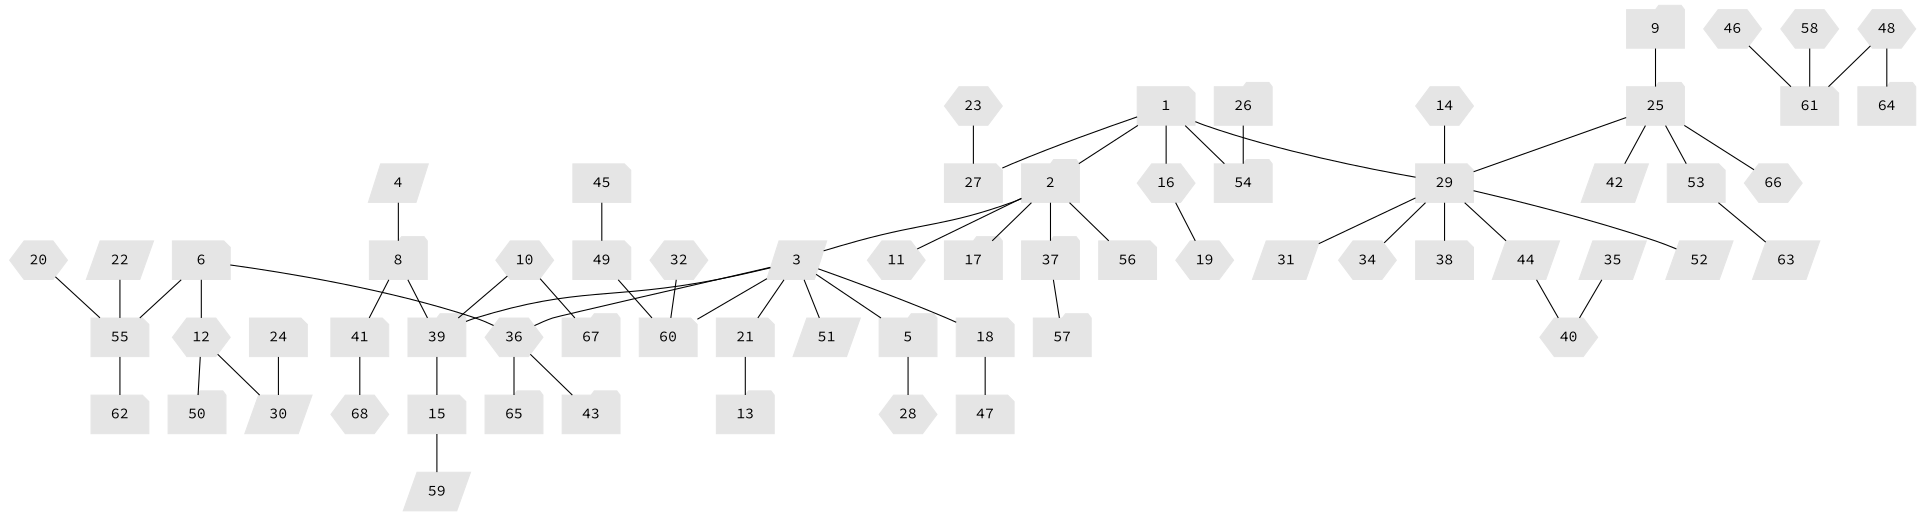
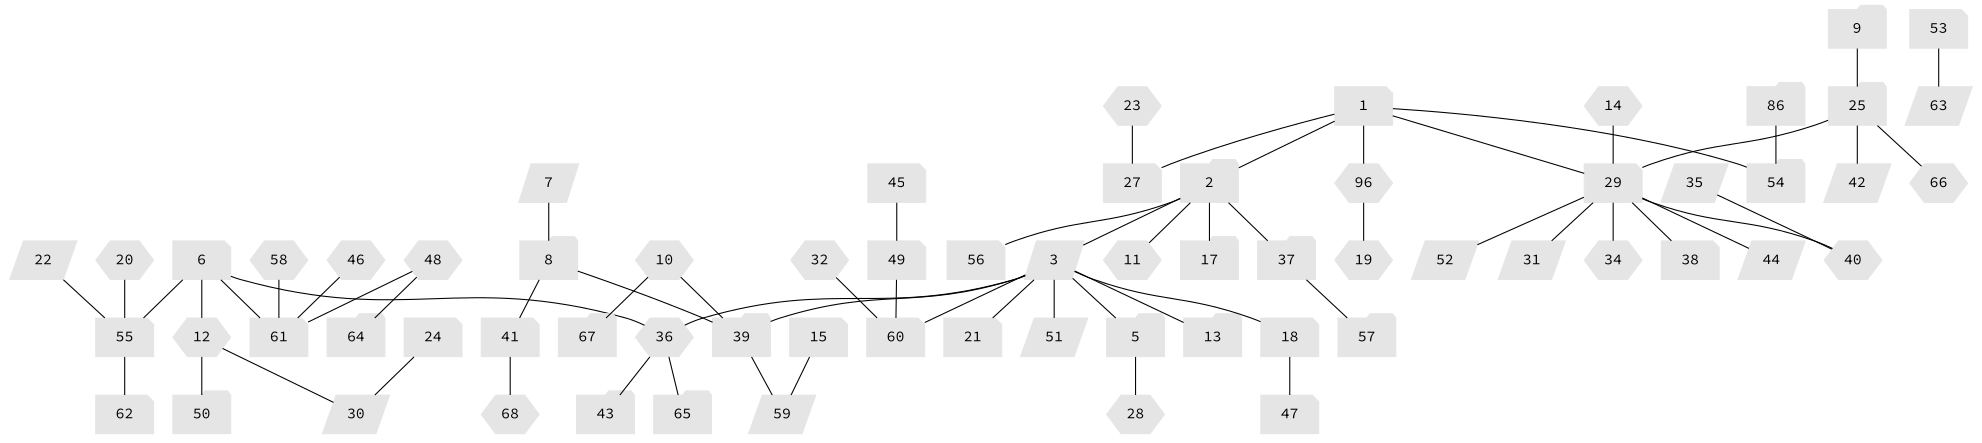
(1243, 106) -> (1776, 106)
(1676, 145) -> none
(398, 183) -> (549, 183)
(1166, 183) -> (1364, 183)
none -> (240, 299)
(1547, 299) -> (1738, 222)
(437, 376) -> (762, 376)
(745, 376) -> (1129, 297)
